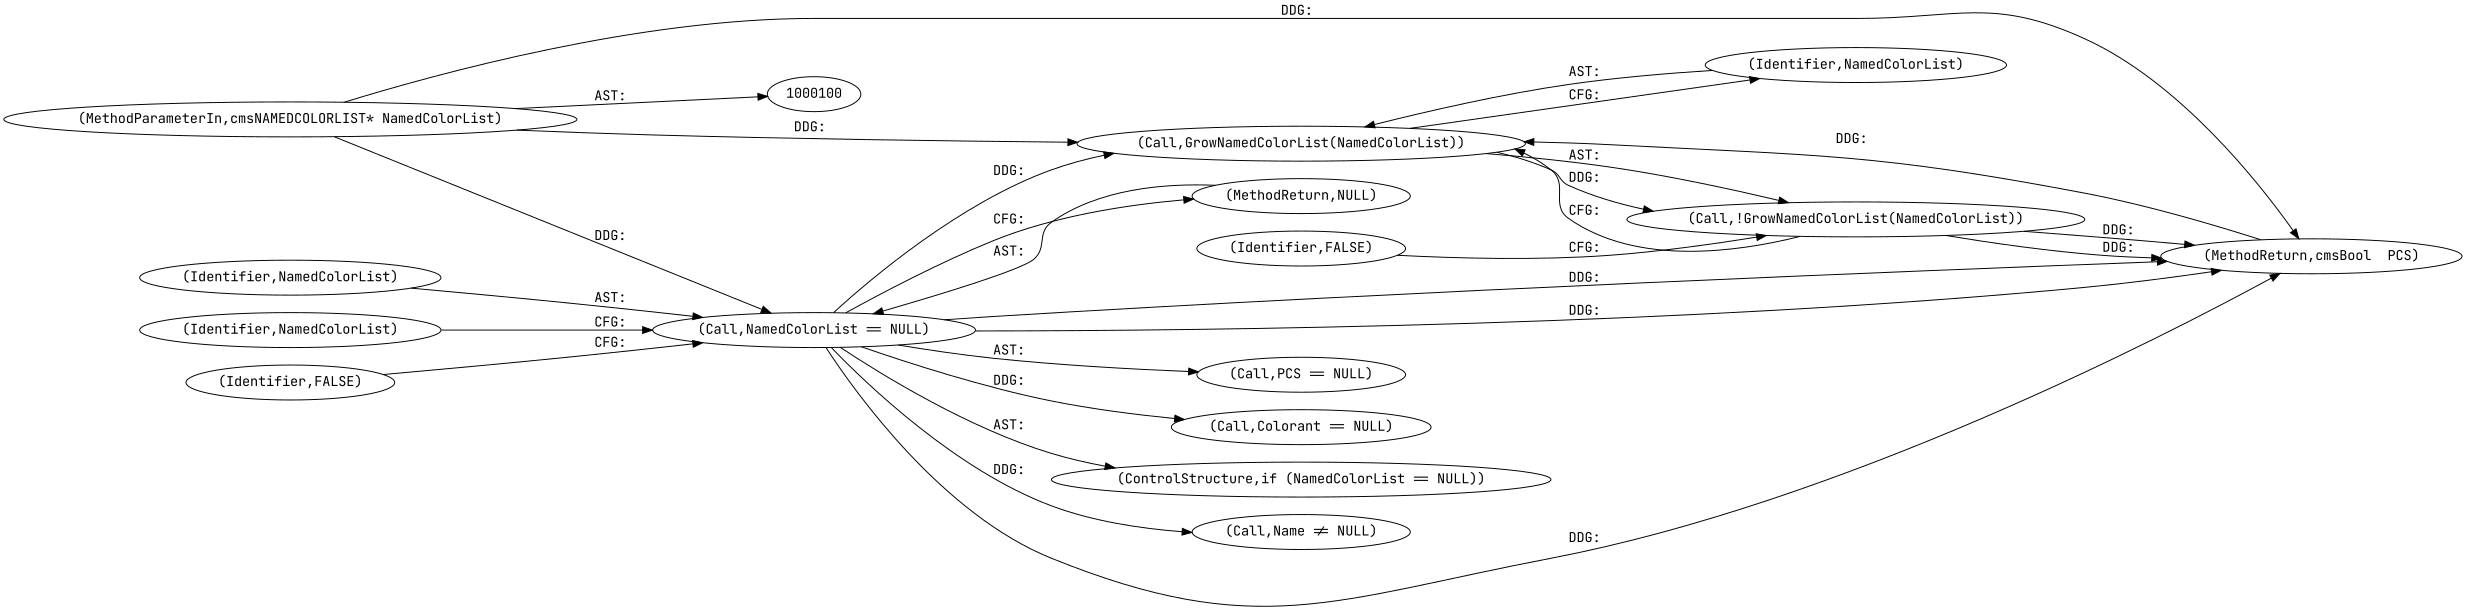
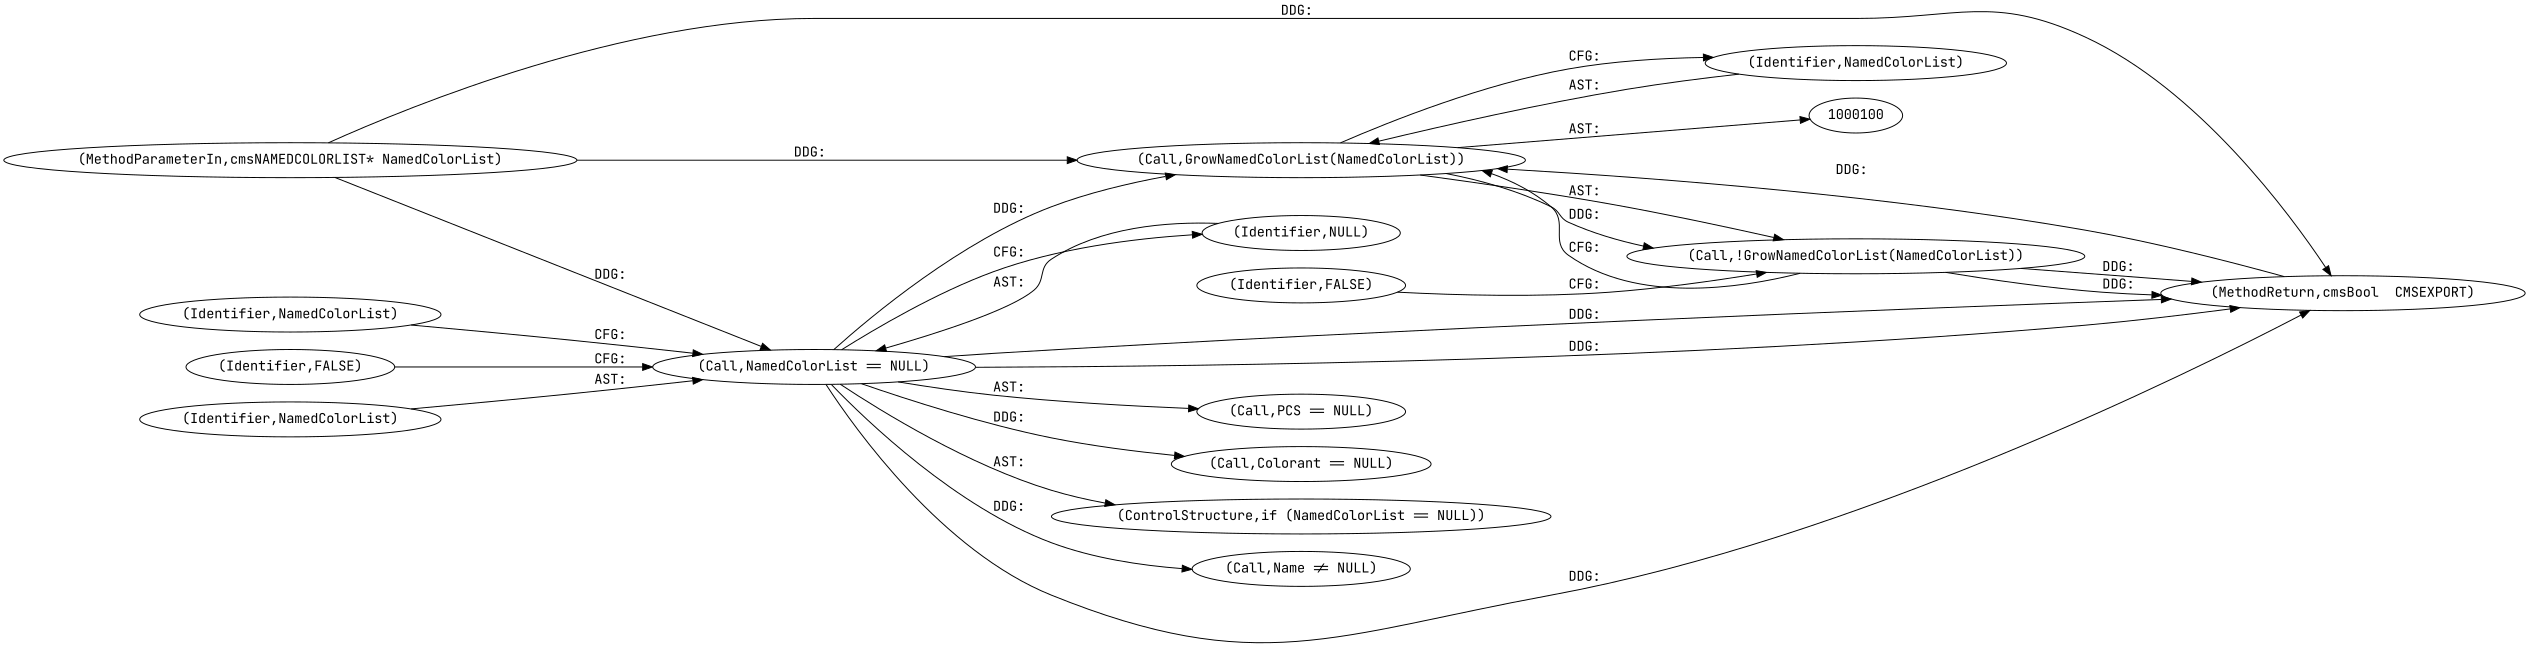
(637, 103) -> (1629, 134)
(1301, 196) -> (1301, 233)
(2311, 256) -> (2343, 293)
